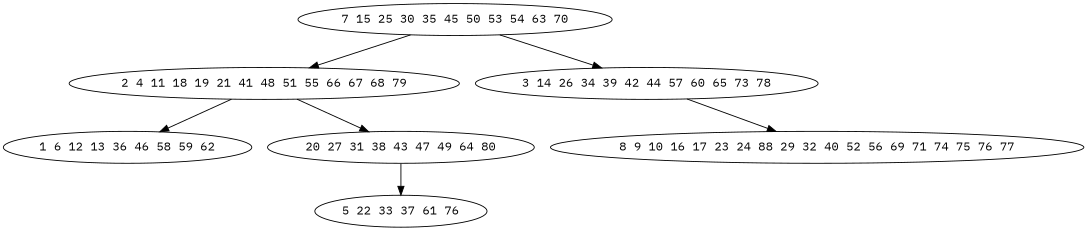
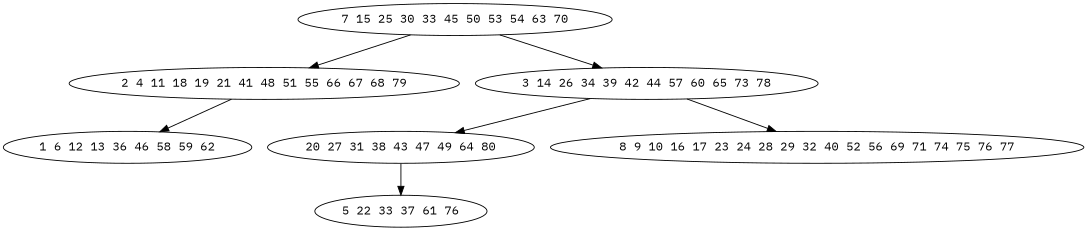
(455, 20) -> (455, 20)
(329, 114) -> (527, 115)
(817, 147) -> (817, 147)
